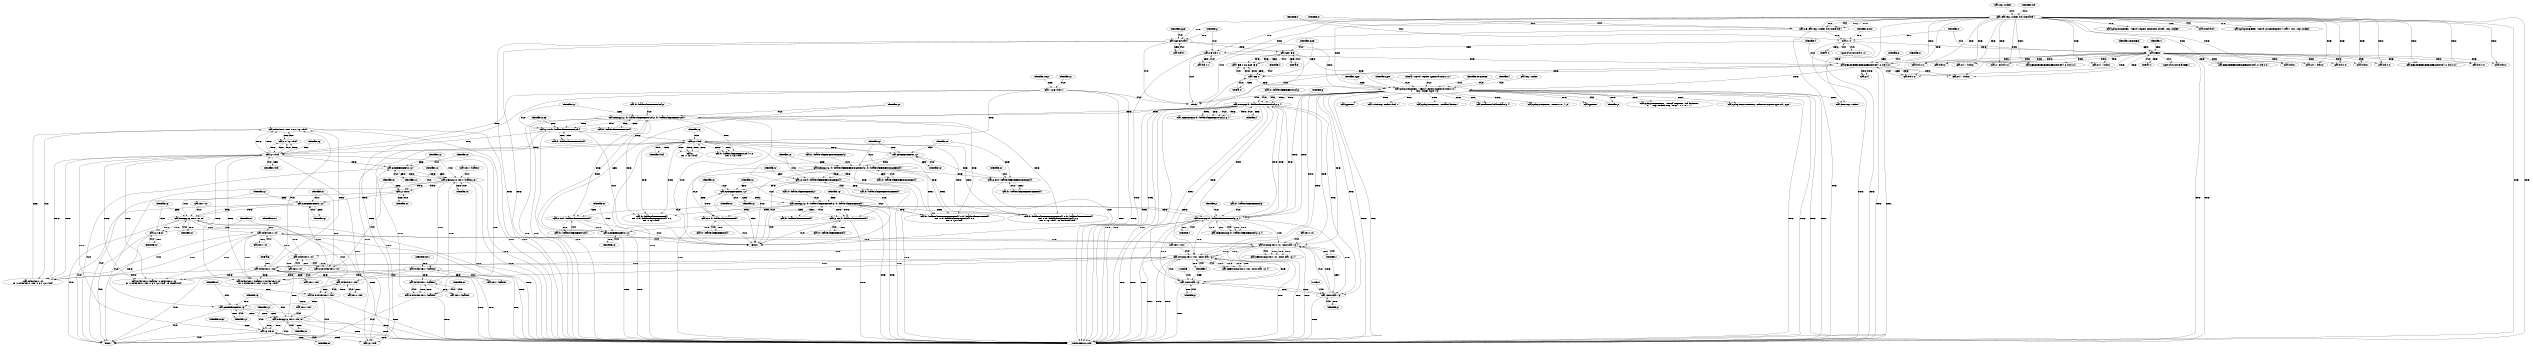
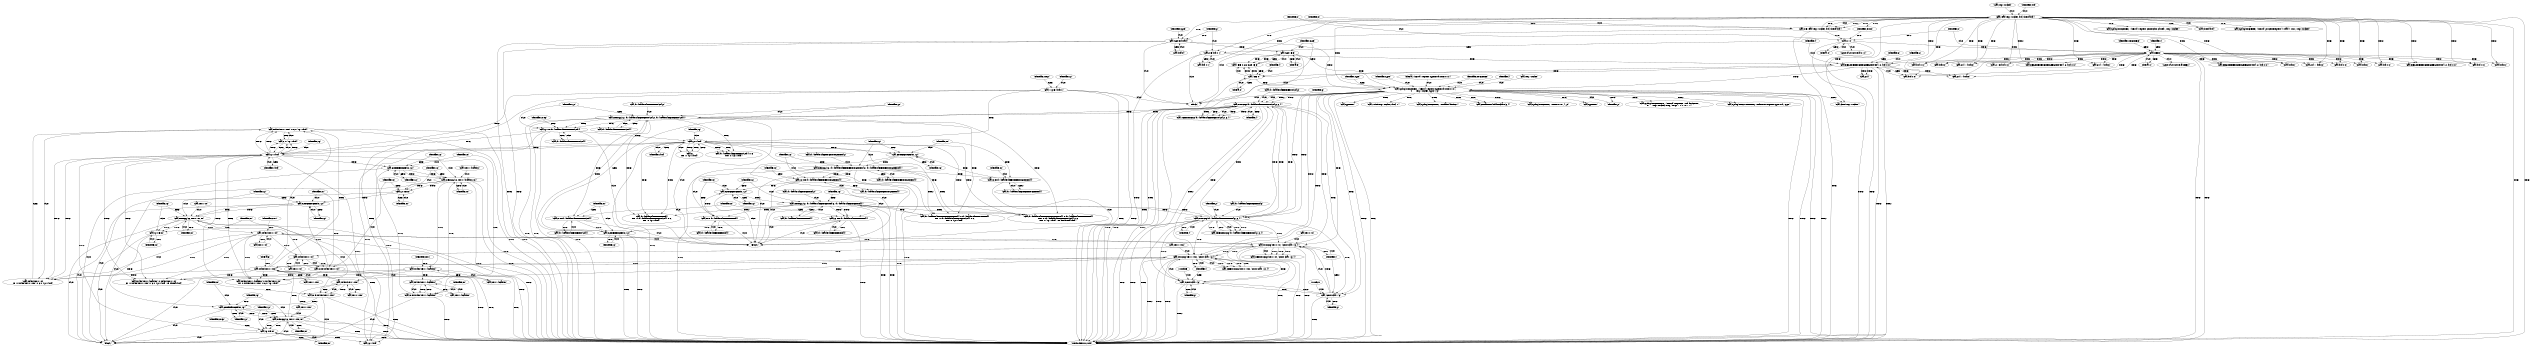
(2000, 38) -> (1927, 18)
(1280, 233) -> (1280, 233)
